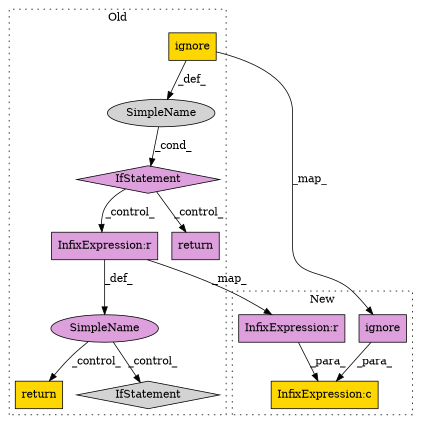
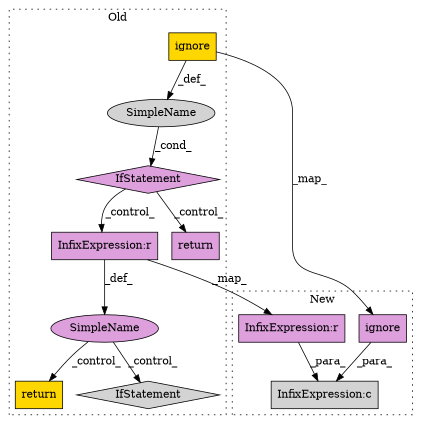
(325, 395) -> (325, 395)
